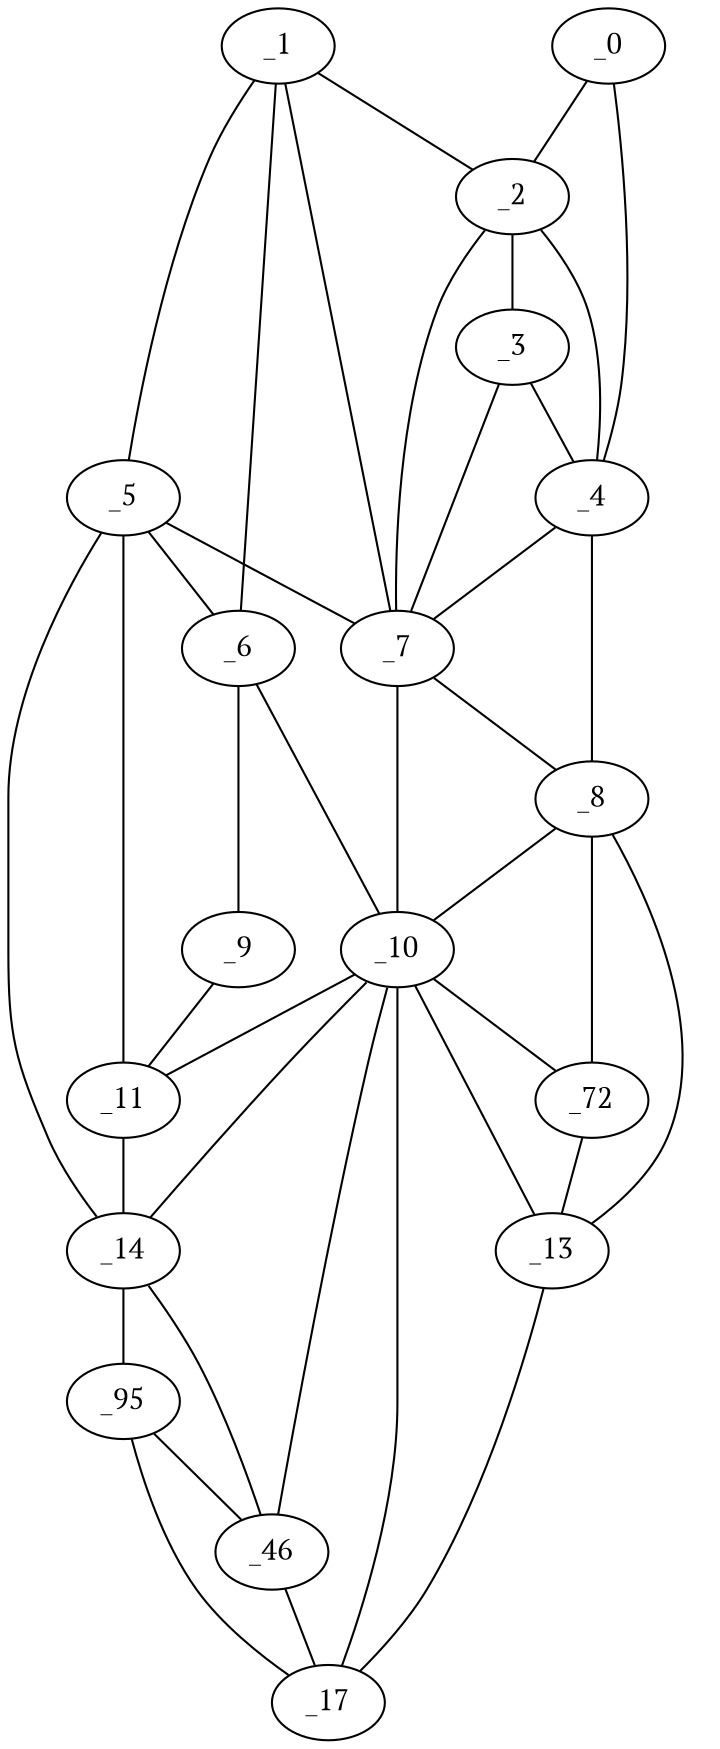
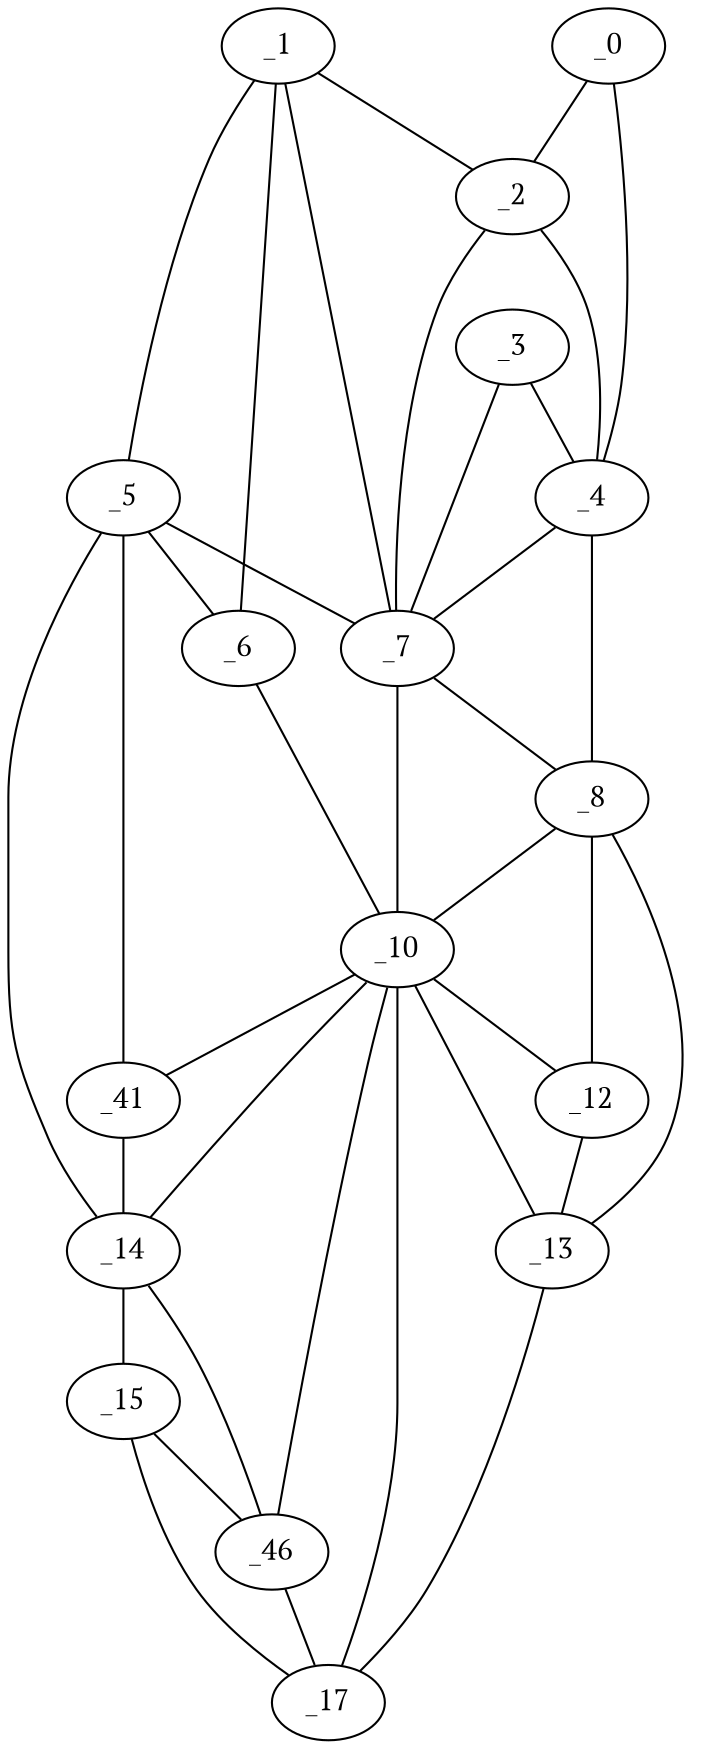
(512, 272) -> none
(238, 950) -> none
(123, 1100) -> (123, 1100)
(592, 1100) -> (592, 1100)
(123, 1401) -> (123, 1401)
